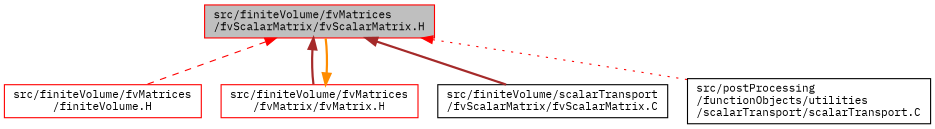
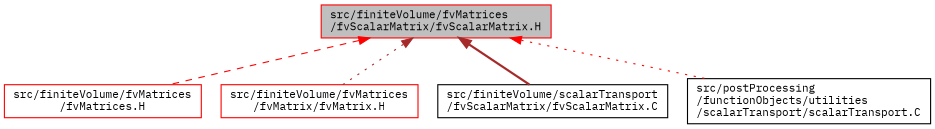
(327, 56) -> none
(312, 67) -> (373, 65)
(103, 101) -> (103, 101)
